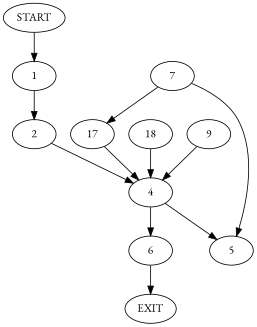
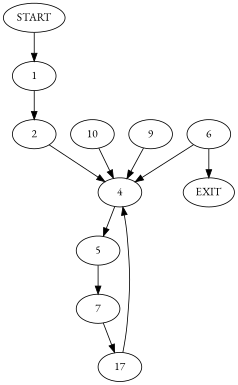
(151, 134) -> (92, 134)
(246, 144) -> (98, 276)
(151, 218) -> (168, 161)
